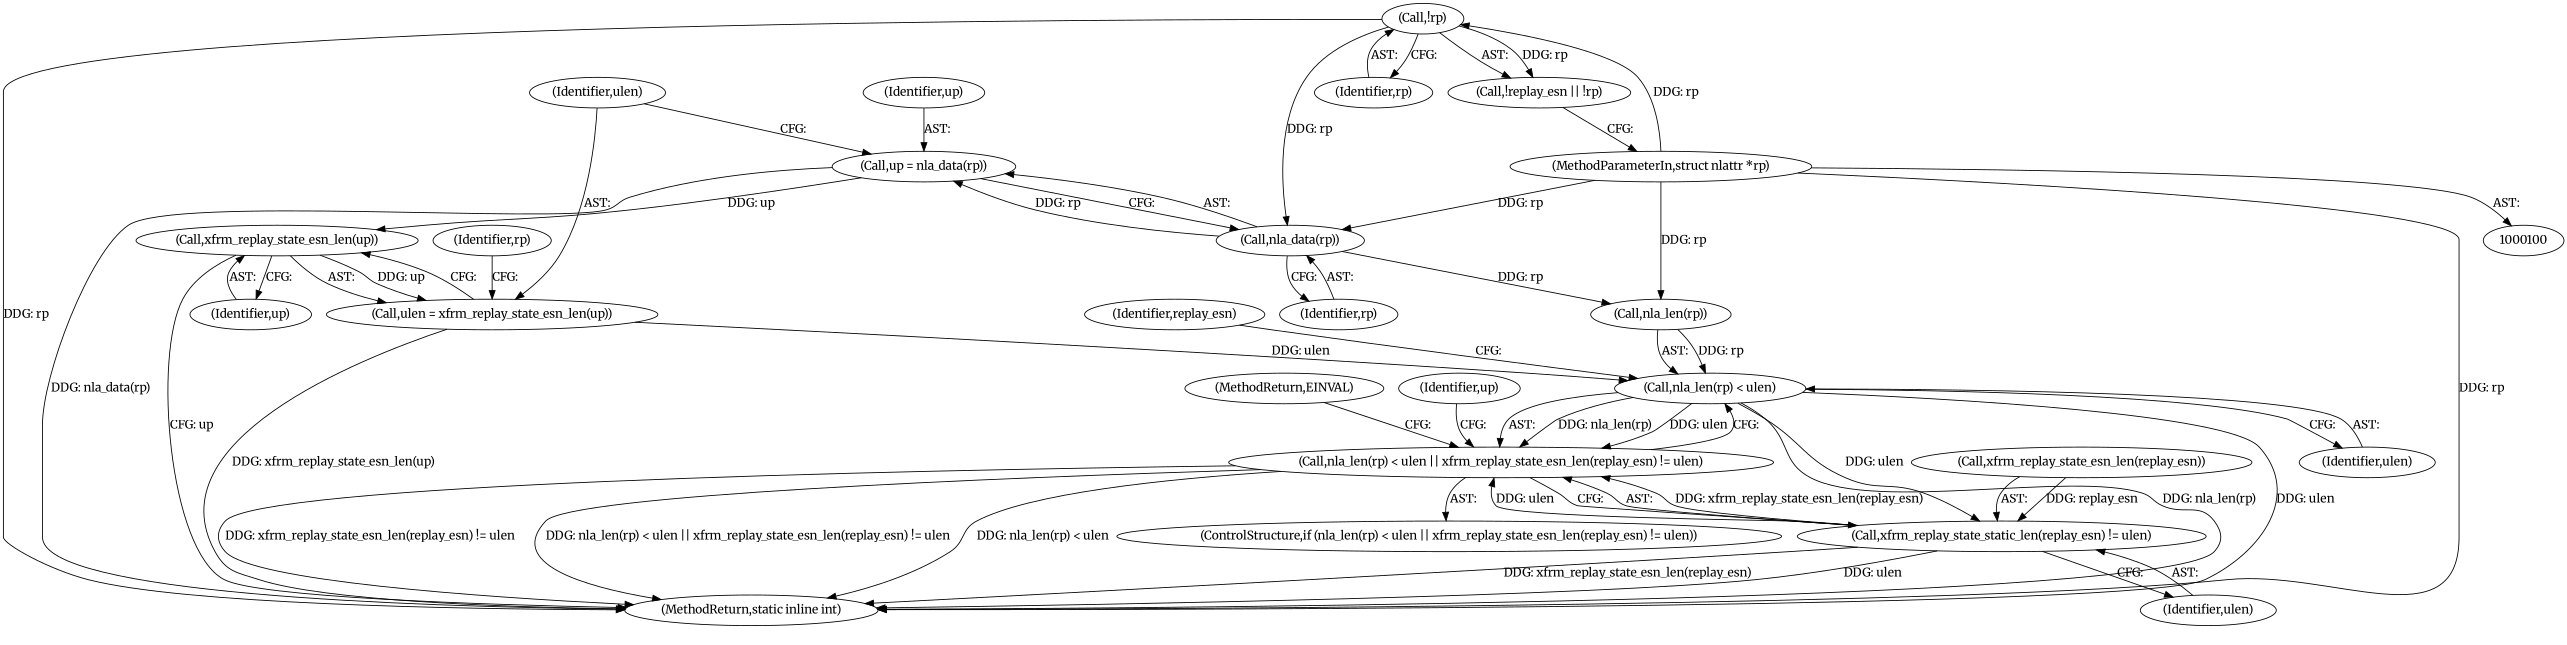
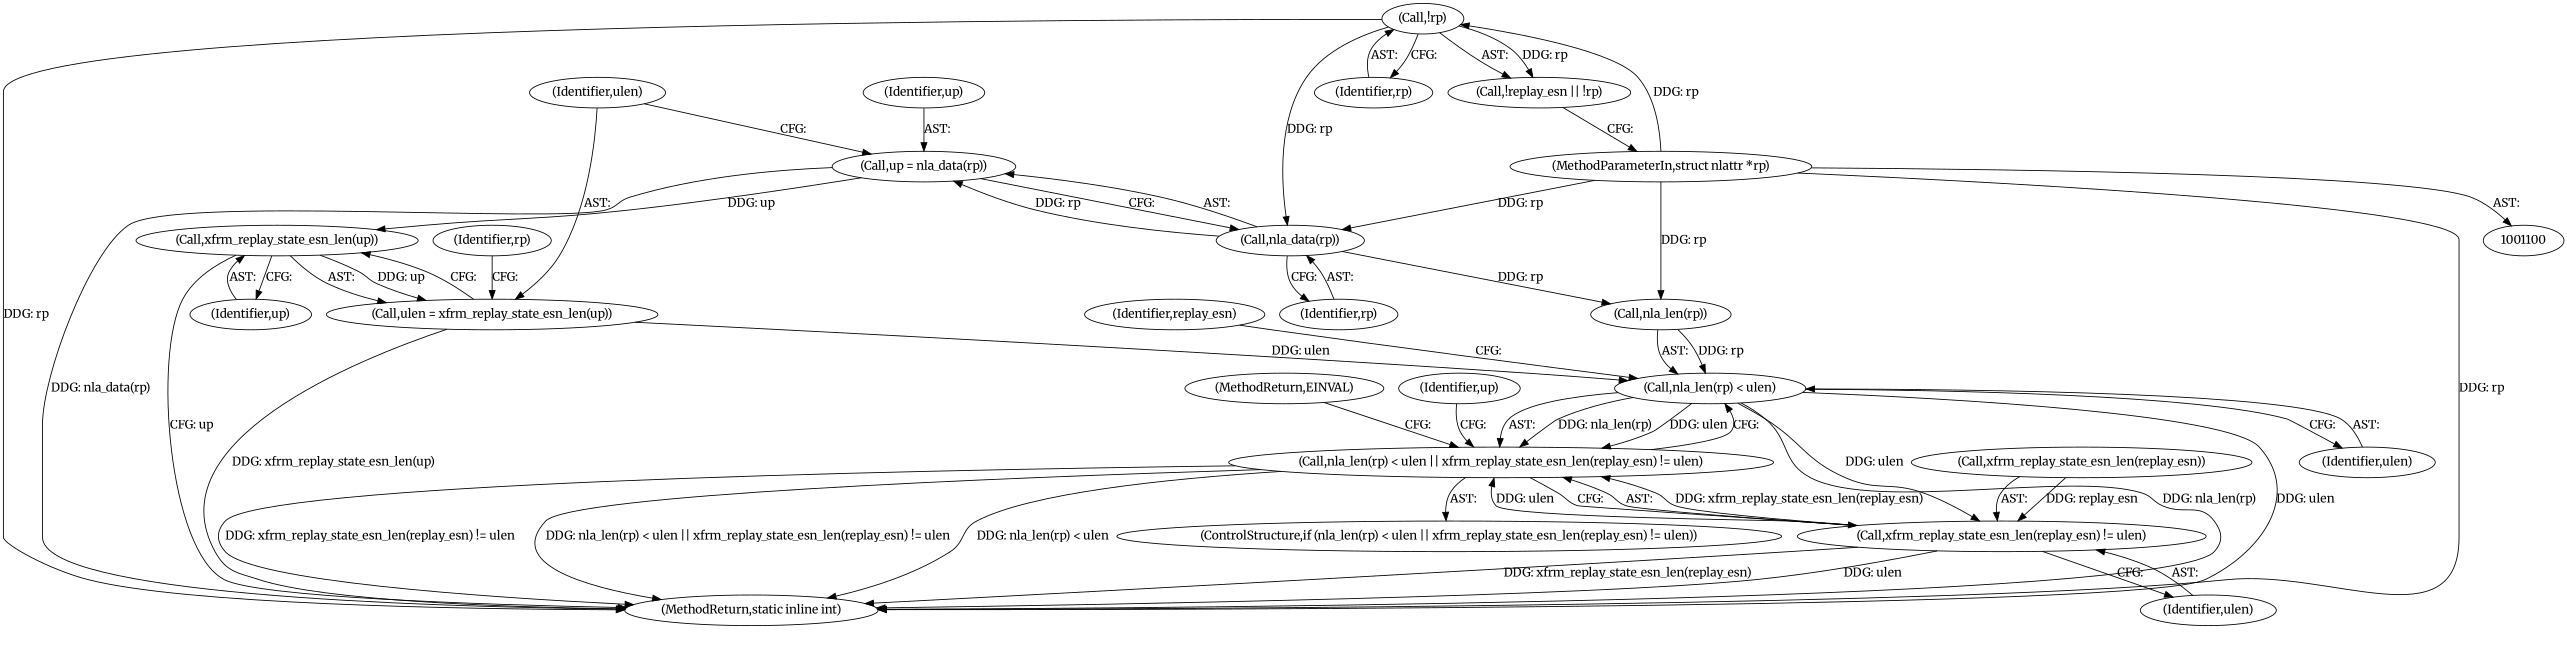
(2524, 241) -> (2524, 241)
(2002, 536) -> (2002, 536)
